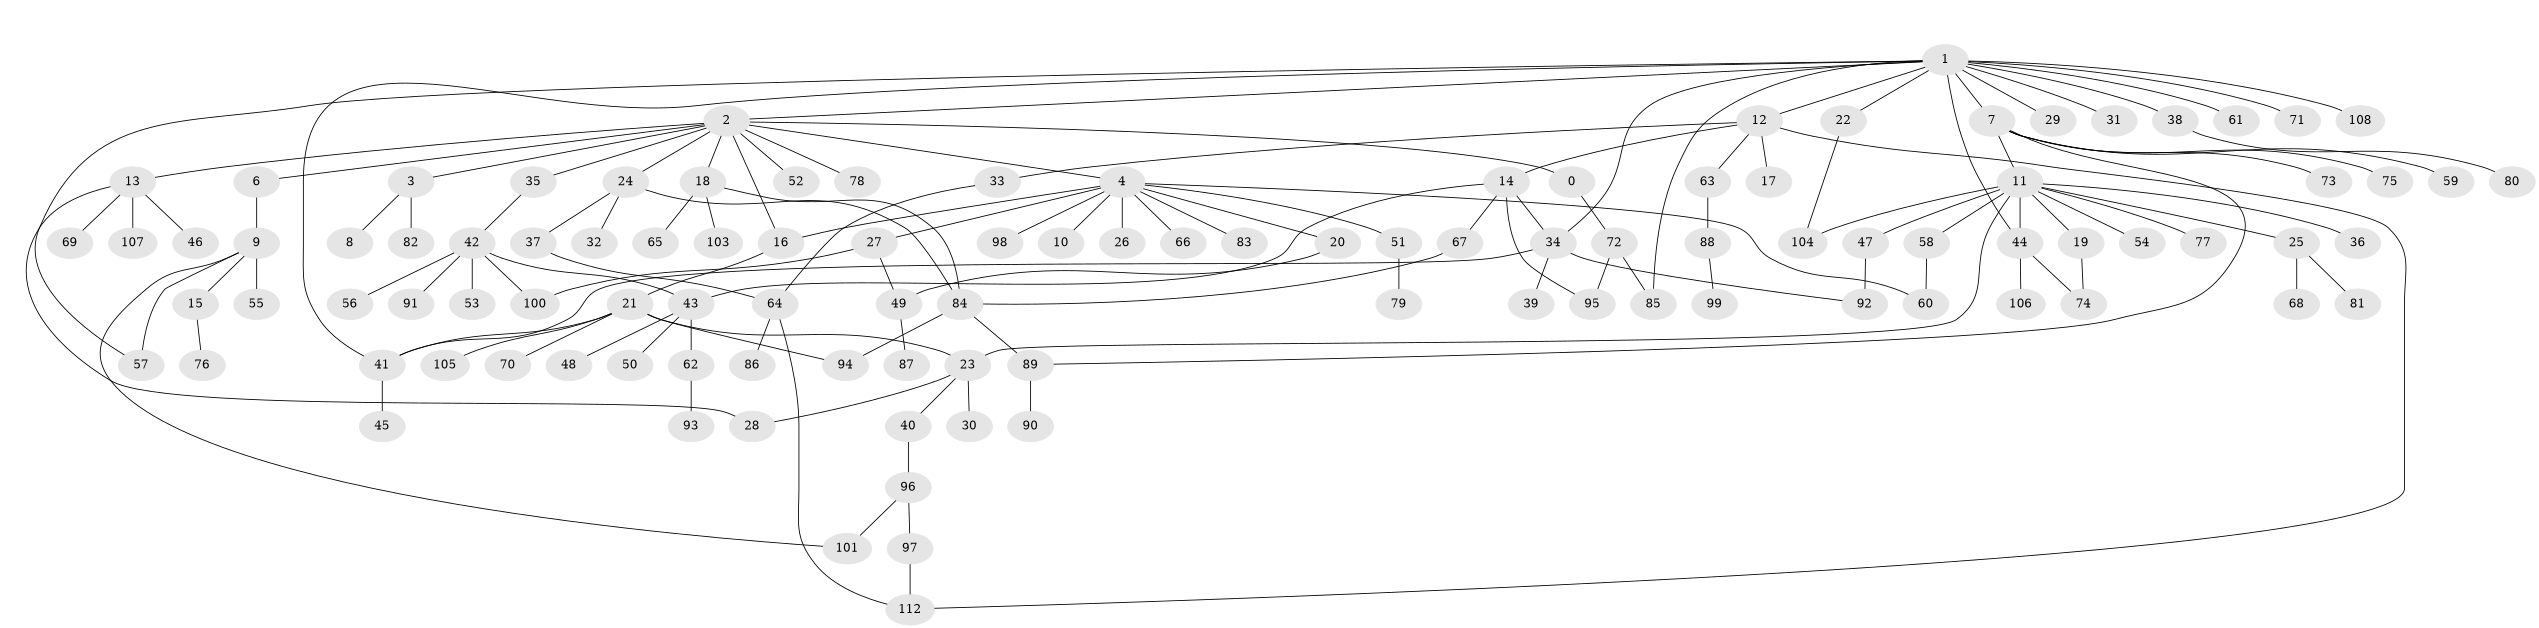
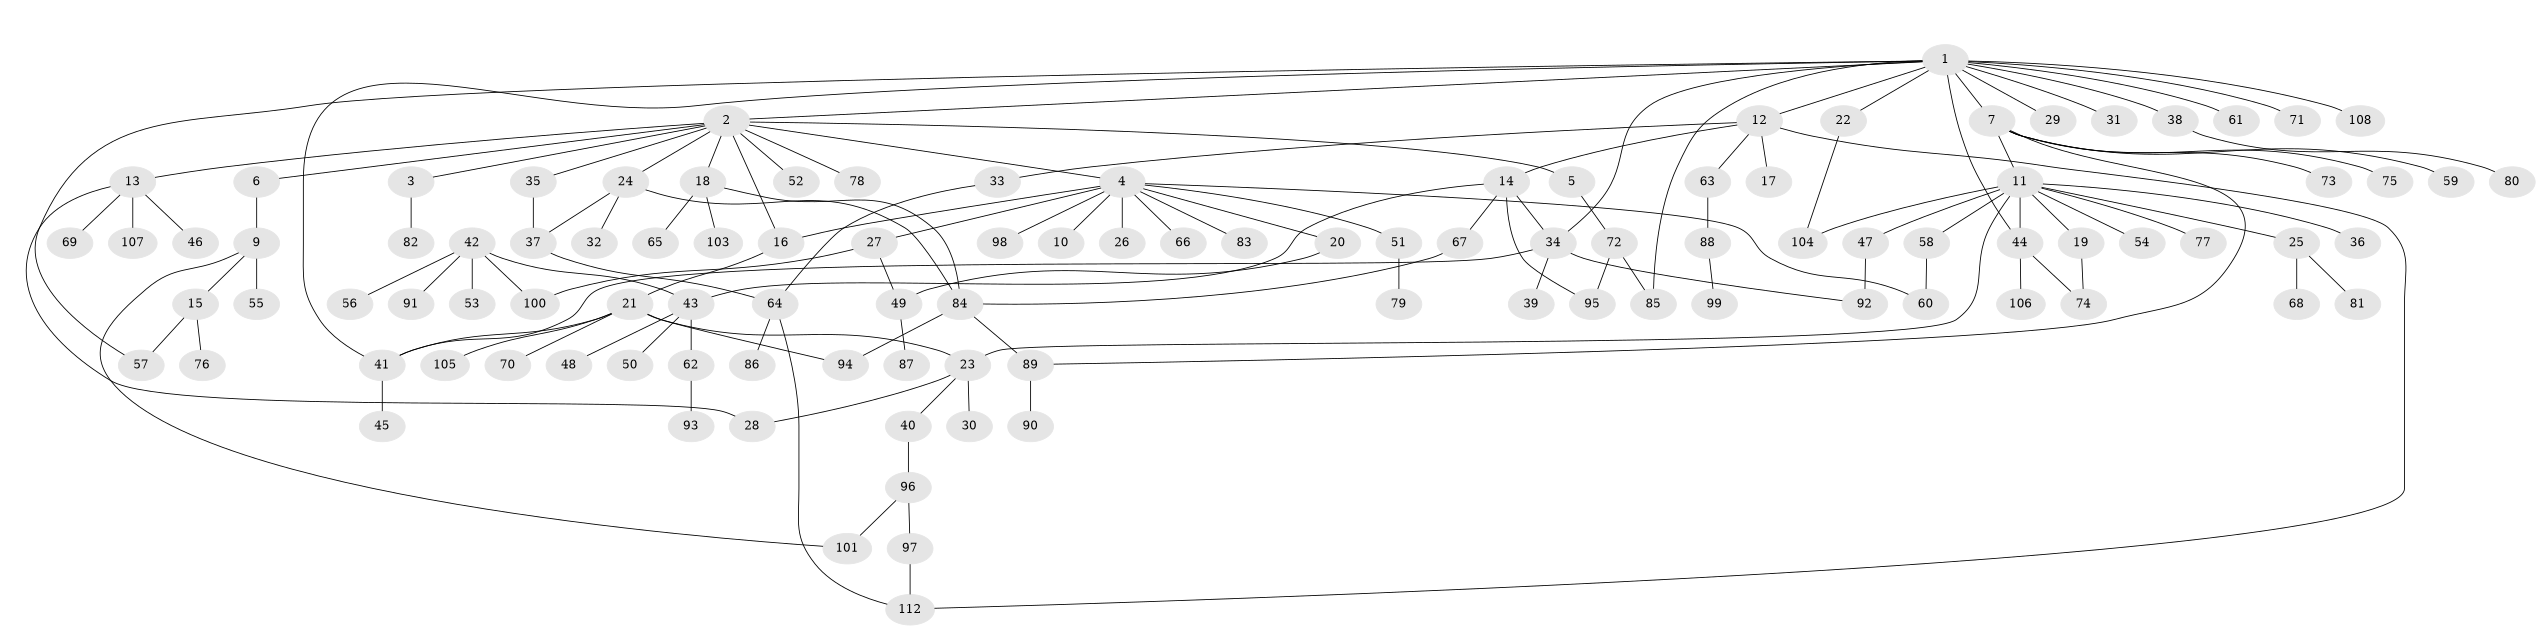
(1572, 182) -> (1572, 182)
(503, 213) -> (533, 213)
(350, 243) -> none
(172, 285) -> (168, 335)
